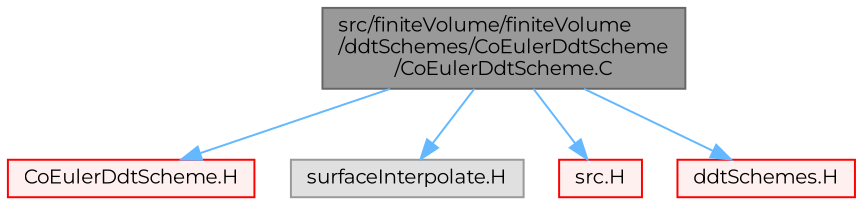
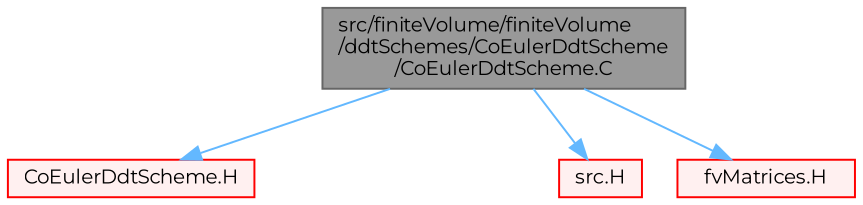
(407, 178) -> none
(766, 178) -> (766, 178)
